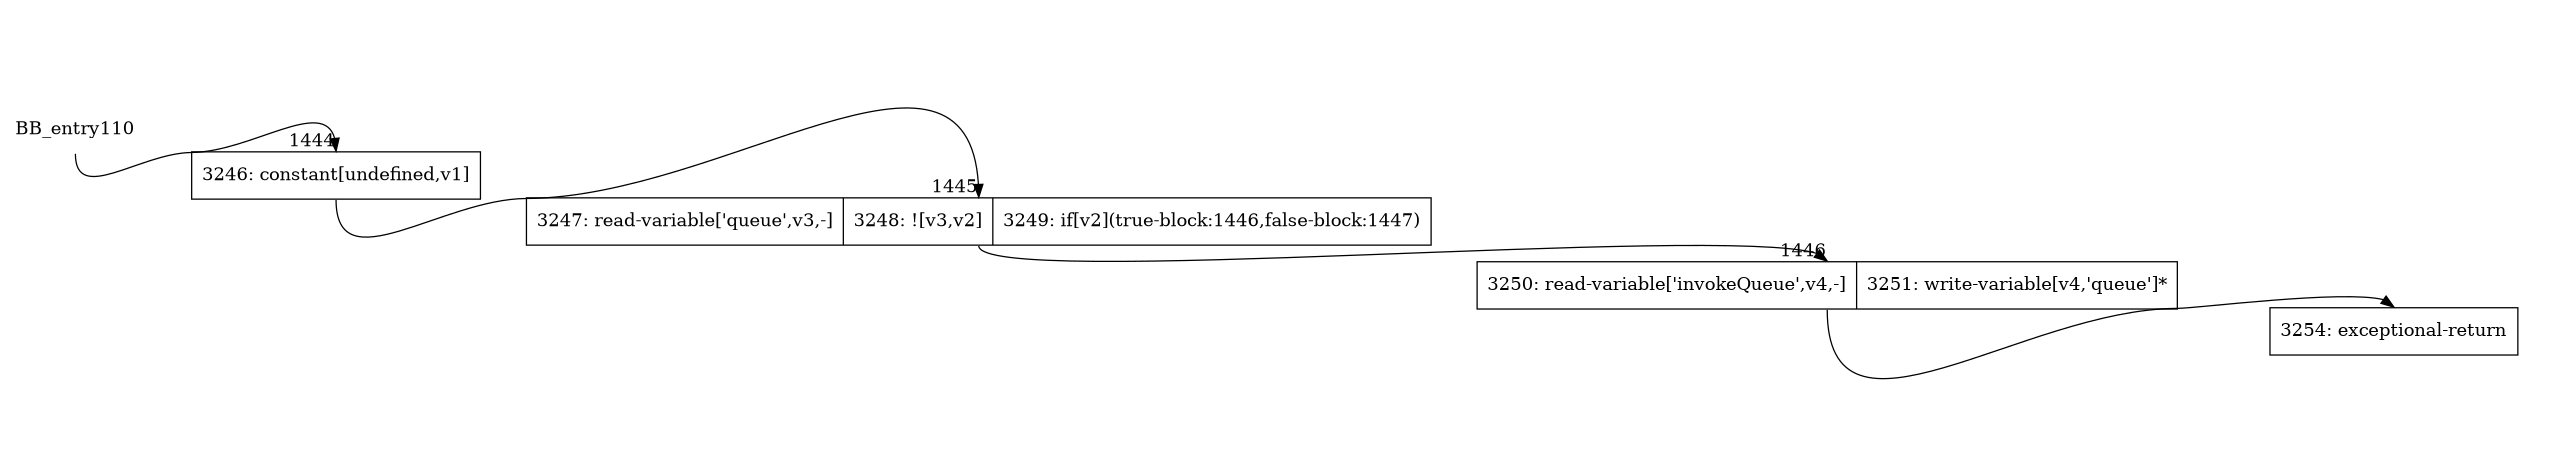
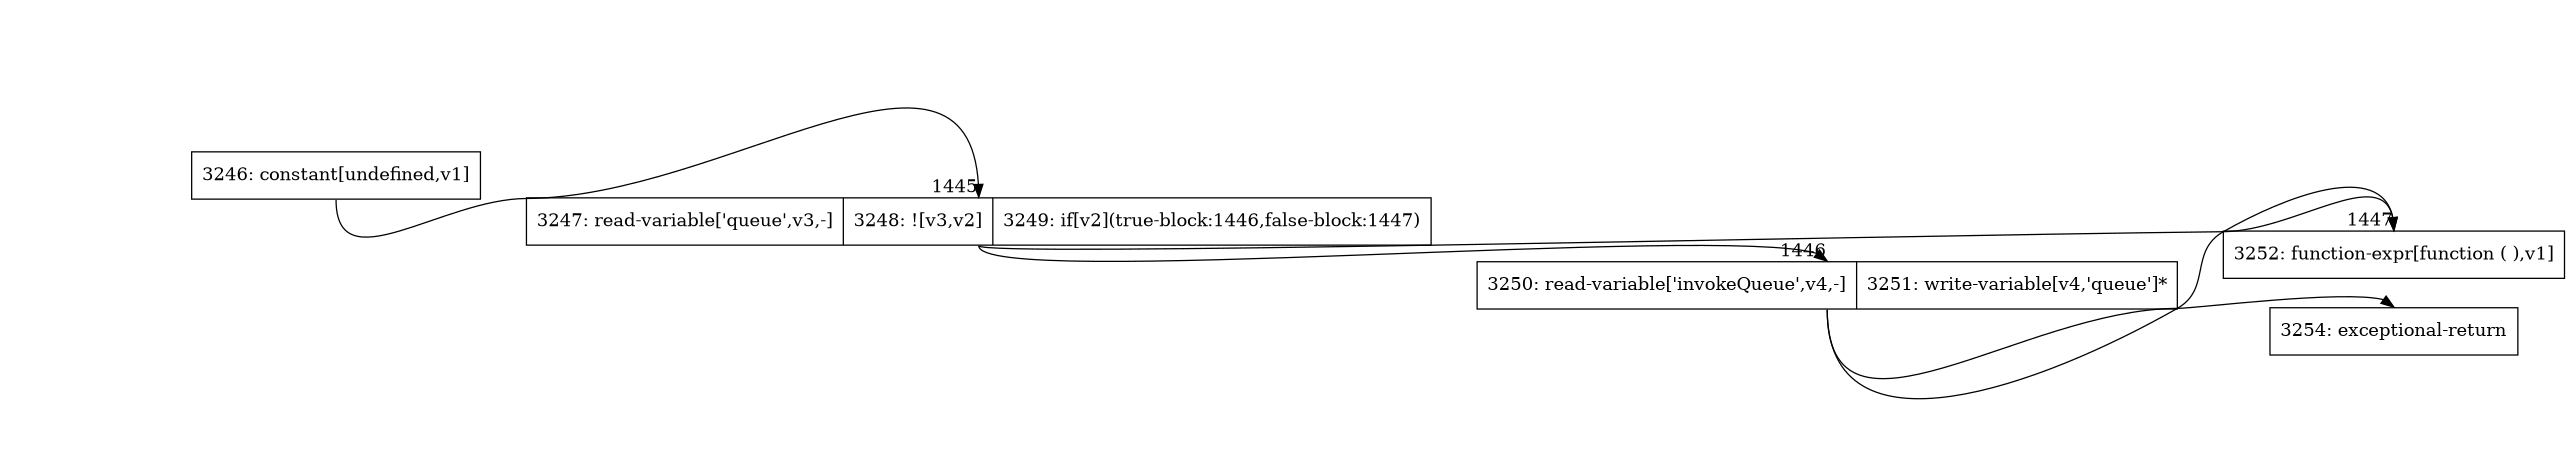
(75, 129) -> none
none -> (2394, 255)
